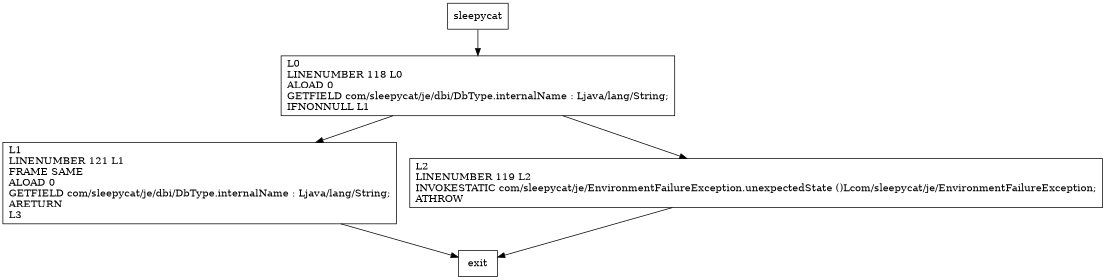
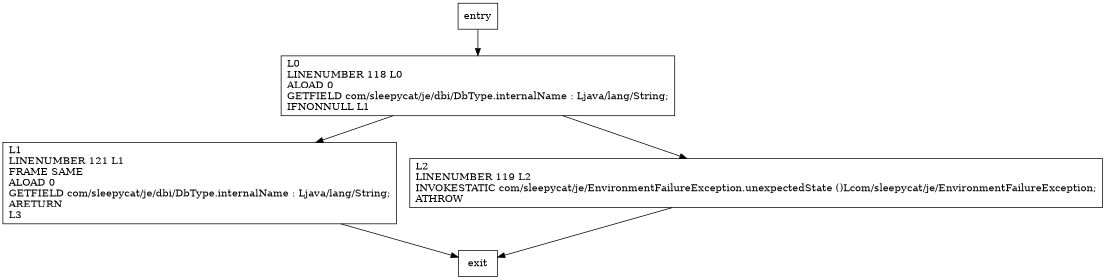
(478, 16) -> (478, 16)
